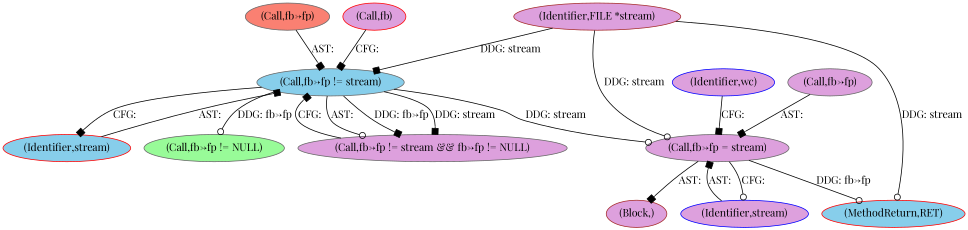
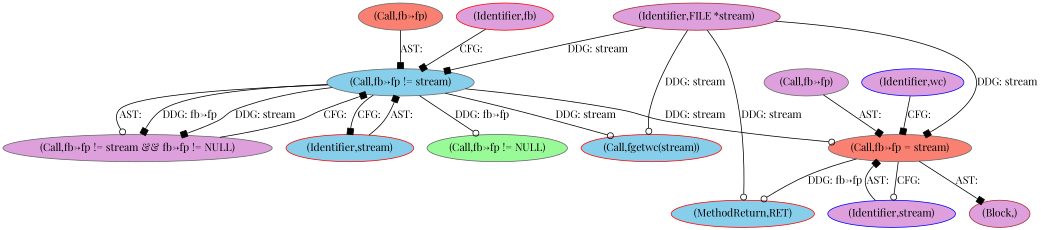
(374, 17) -> (505, 17)
(606, 98) -> (918, 42)
none -> (651, 148)
(717, 148) -> (900, 148)
